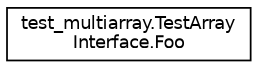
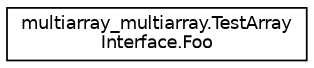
(129, 34) -> (157, 34)
